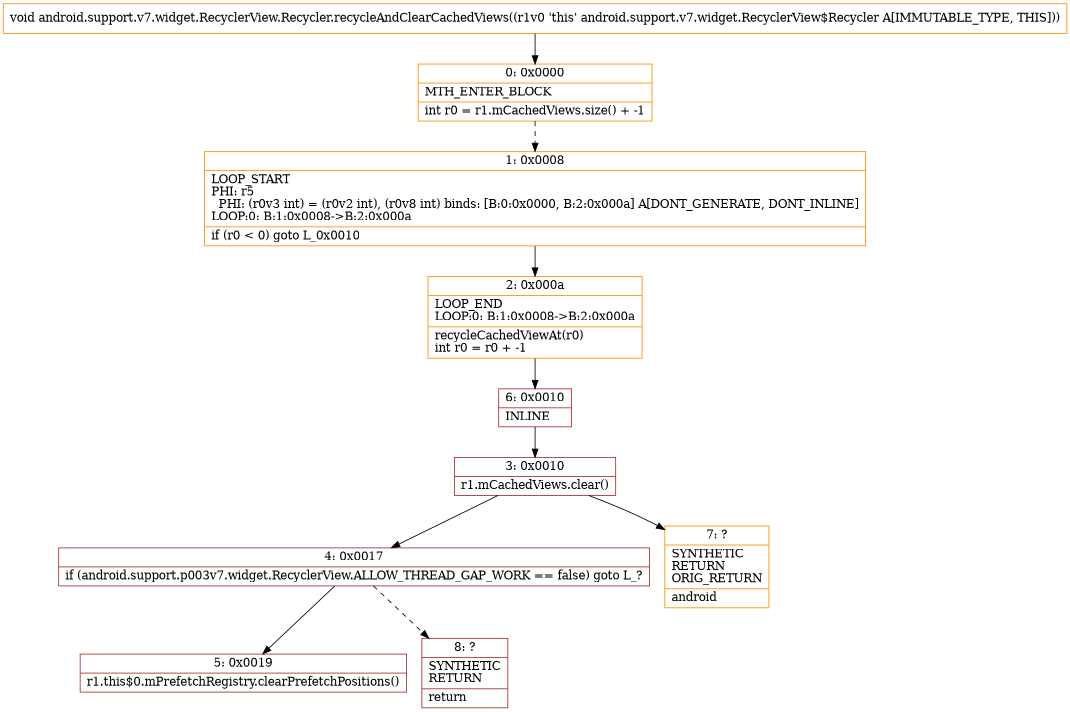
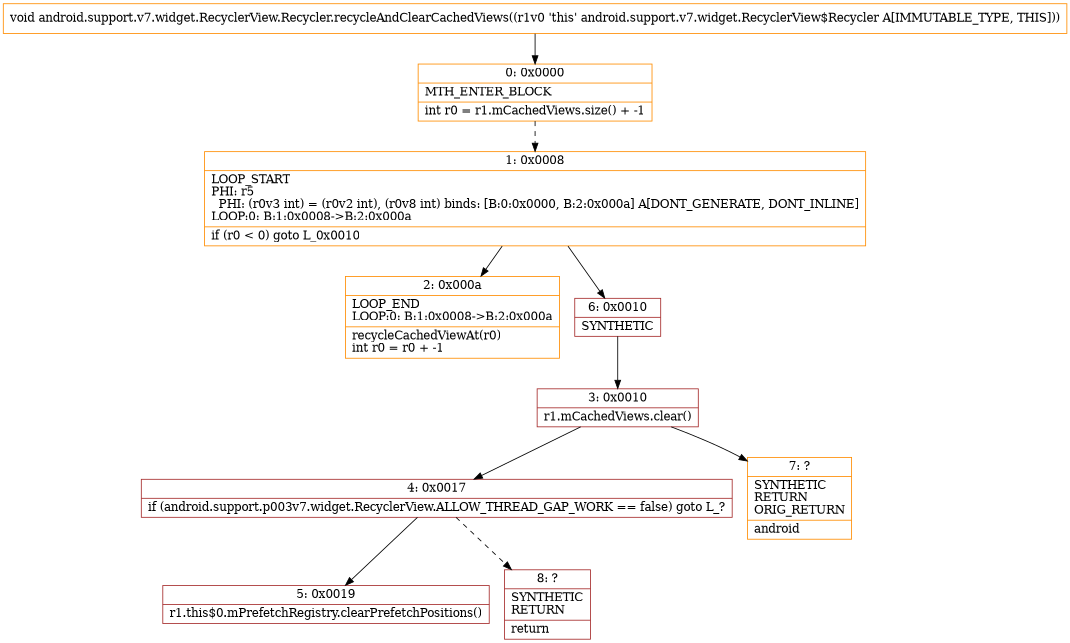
(535, 369) -> (584, 269)
(528, 417) -> (618, 326)
